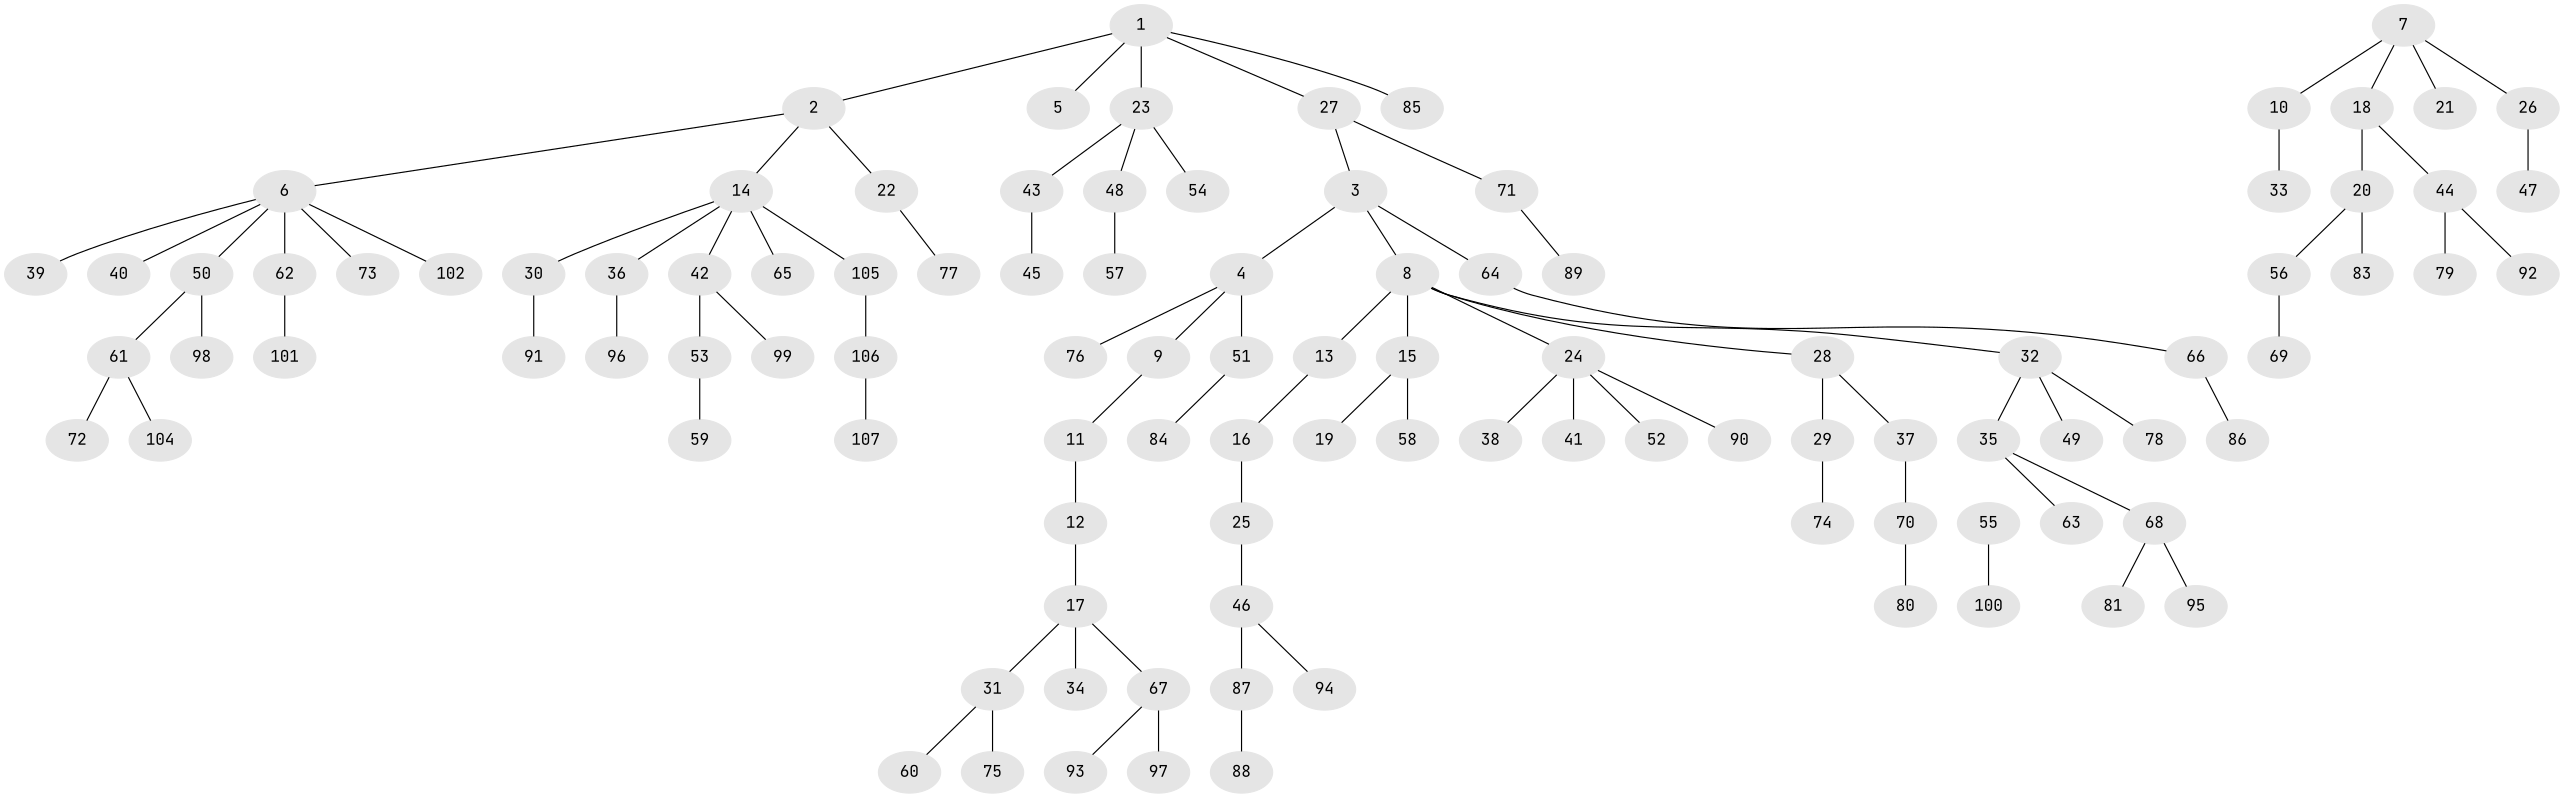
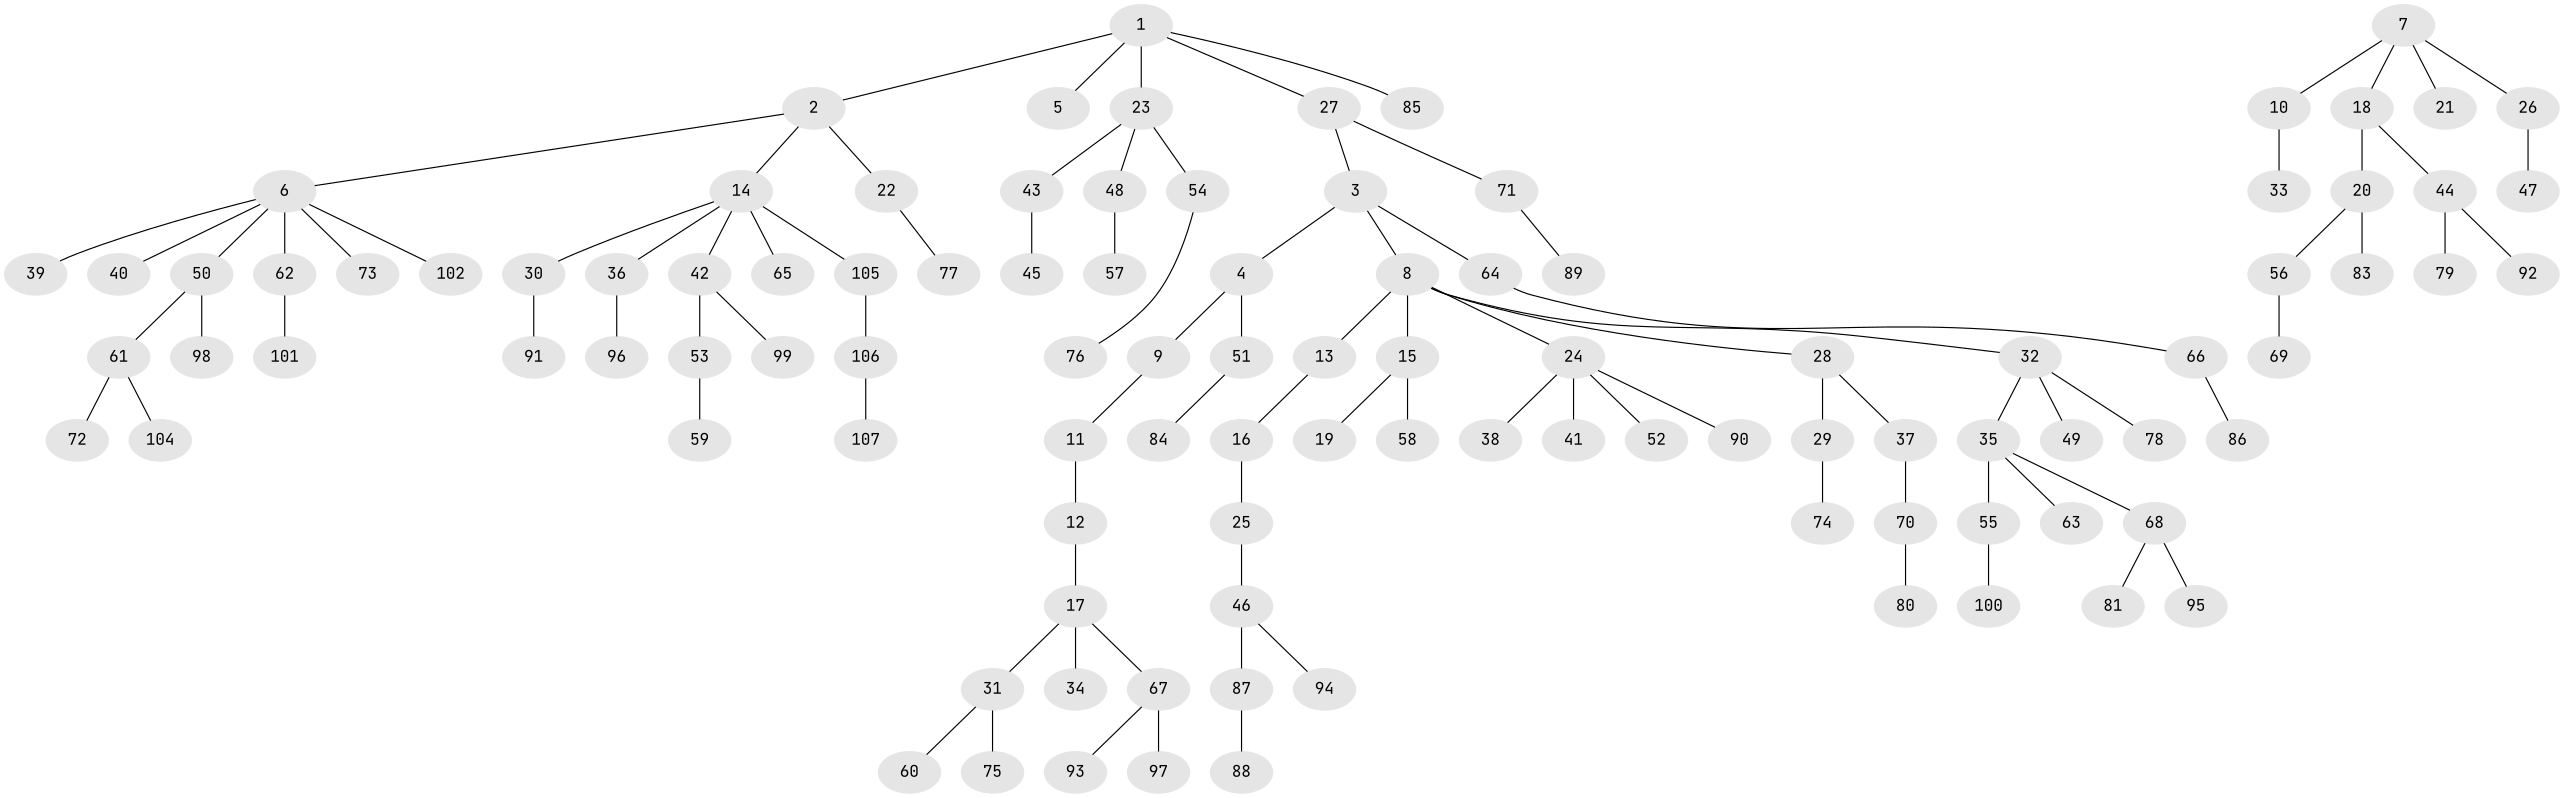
(1159, 316) -> (1161, 289)
none -> (1989, 482)
